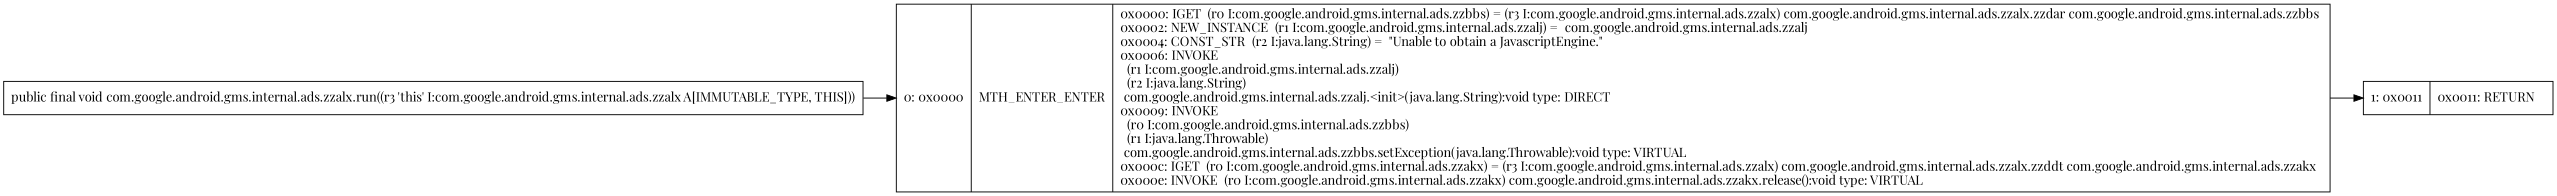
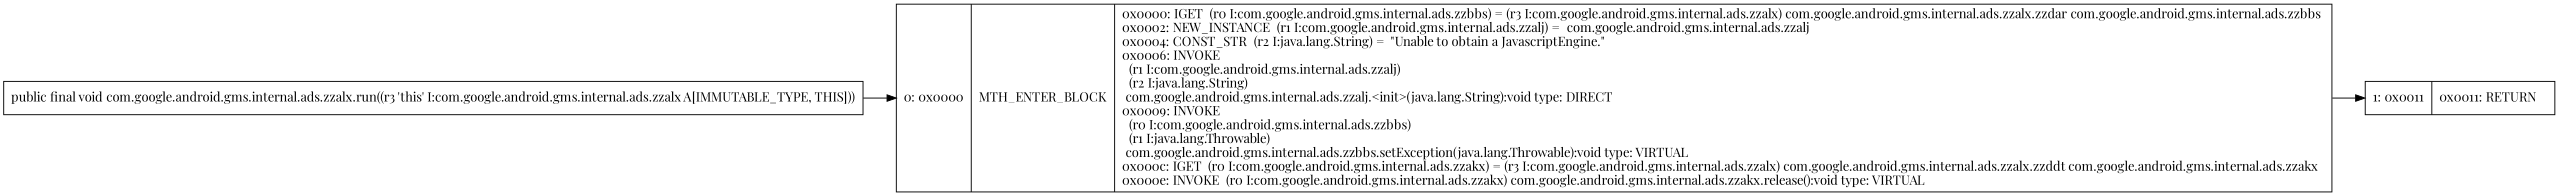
(1042, 98) -> (1043, 98)
